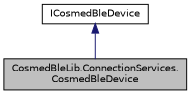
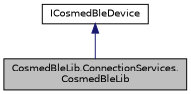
(95, 74) -> (95, 74)
